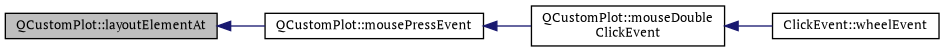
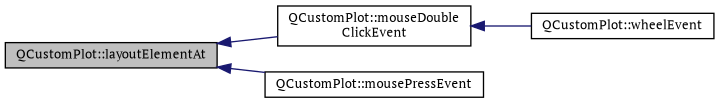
(514, 26) -> (254, 39)
(856, 26) -> (623, 26)
